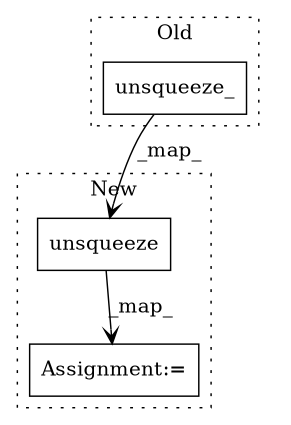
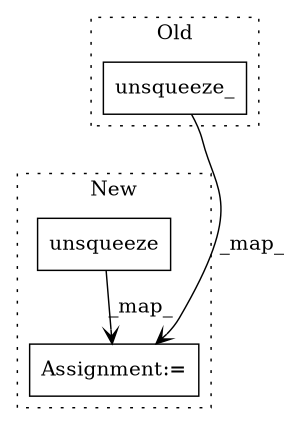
(130, 157) -> (220, 216)
